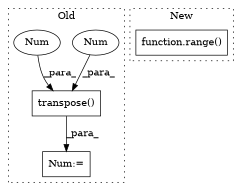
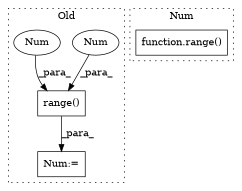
(182, 16) -> (182, 16)
(66, 103) -> (61, 103)
